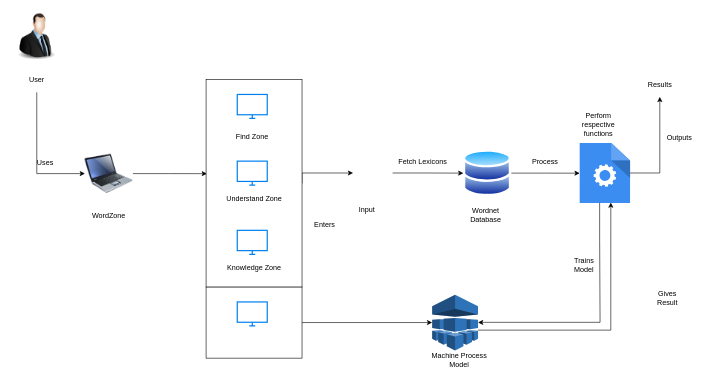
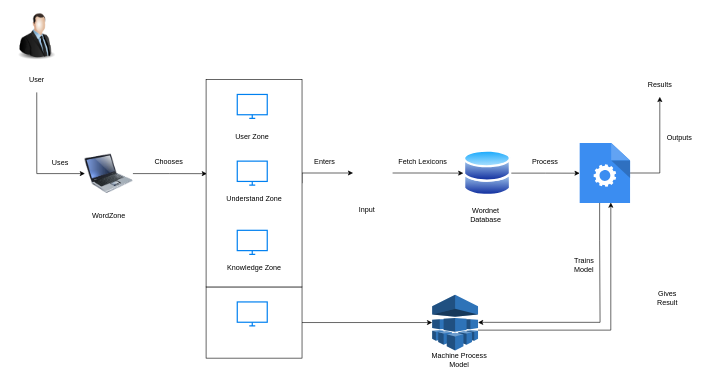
(599, 124) -> none
(252, 137) -> (252, 137)
none -> (169, 162)
(45, 163) -> (60, 163)
(325, 225) -> (325, 162)
